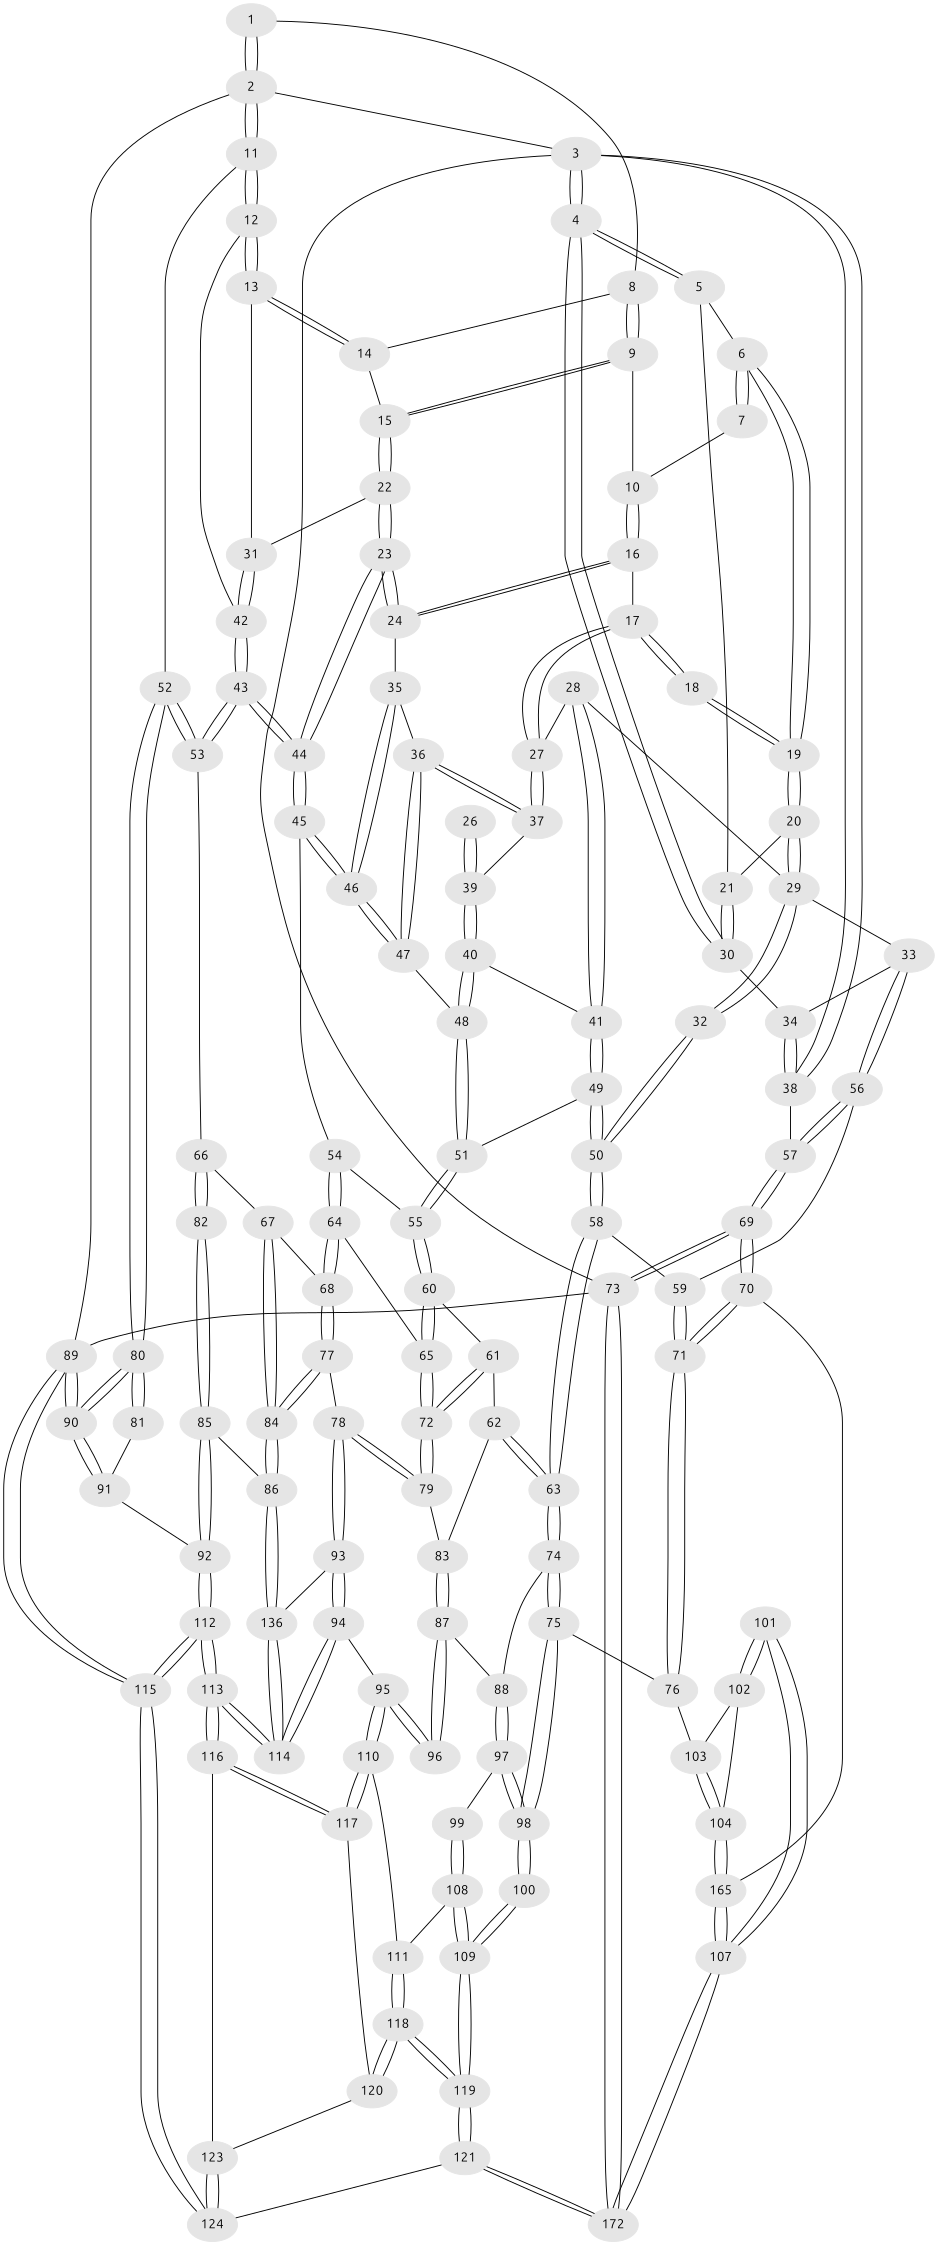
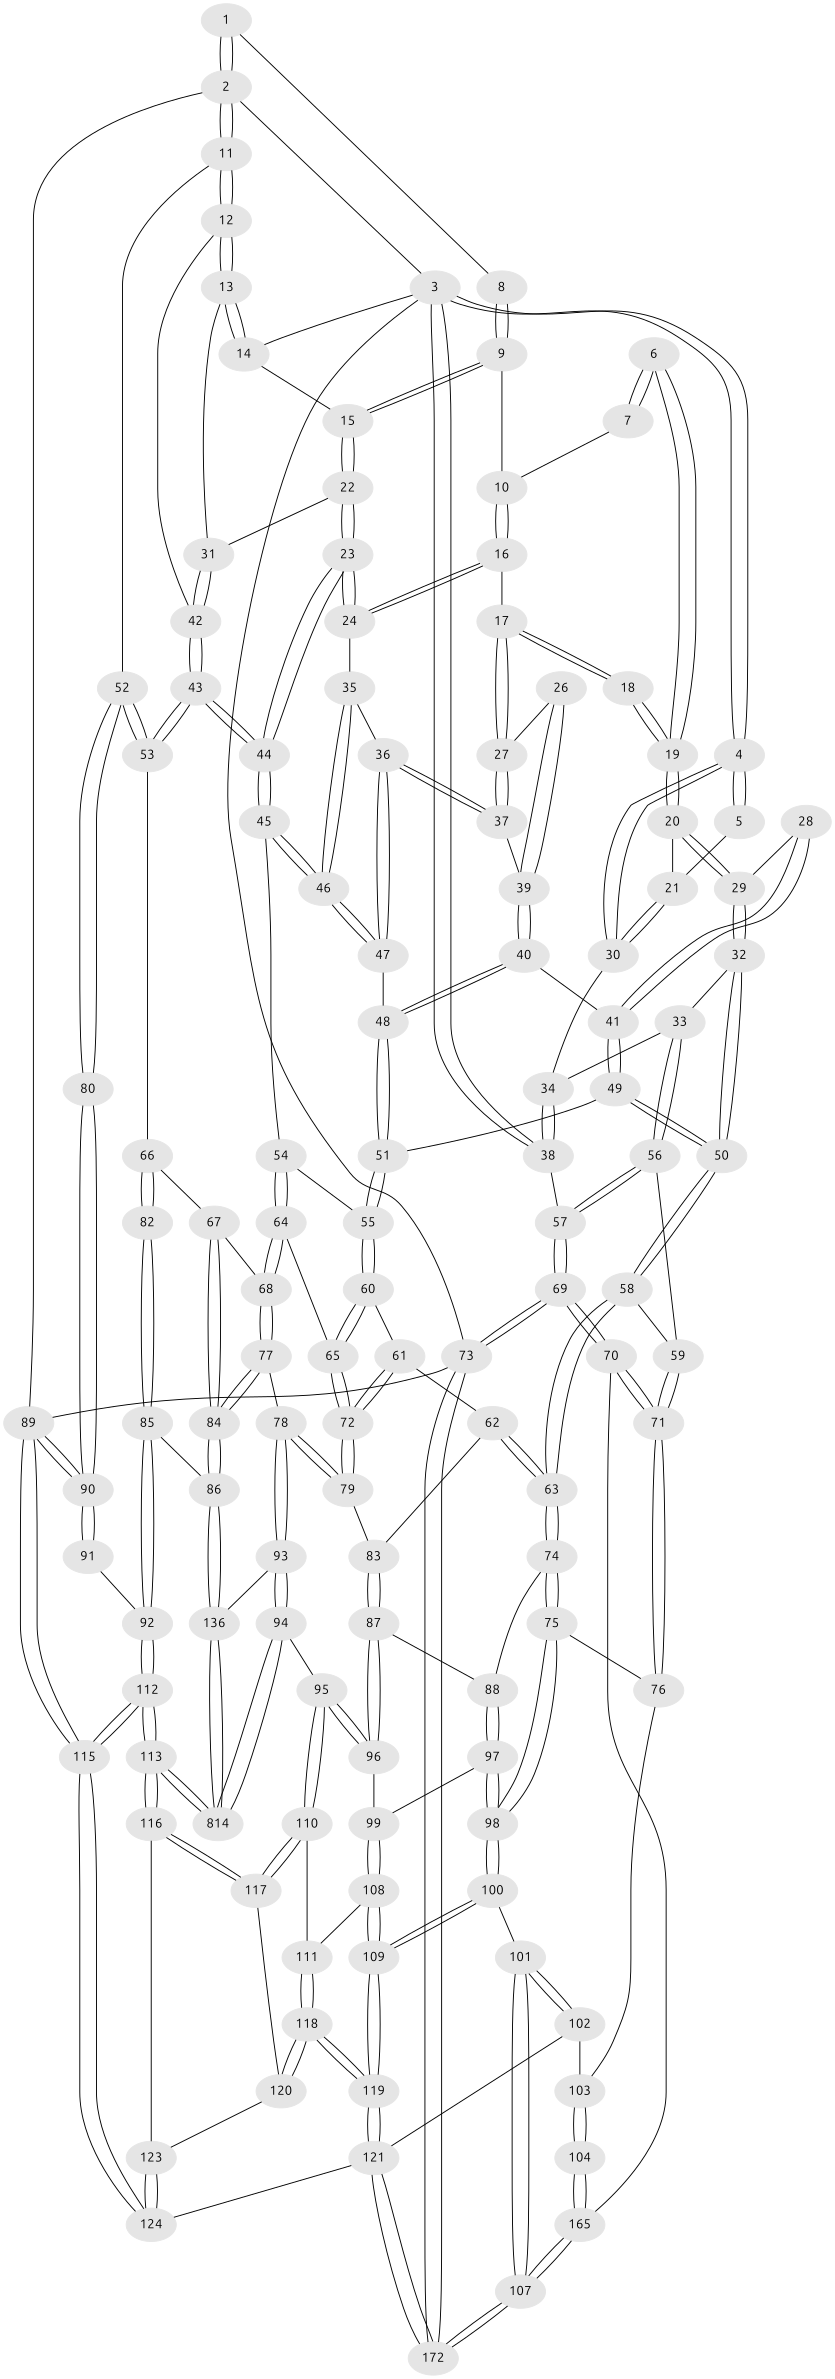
(499, 321) -> (338, 318)
(721, 321) -> none
(555, 722) -> (532, 722)
(852, 922) -> (710, 989)
(138, 1423) -> none
(279, 1757) -> (218, 1824)
(732, 1757) -> (477, 2091)
none -> (374, 1791)
none -> (507, 1924)
